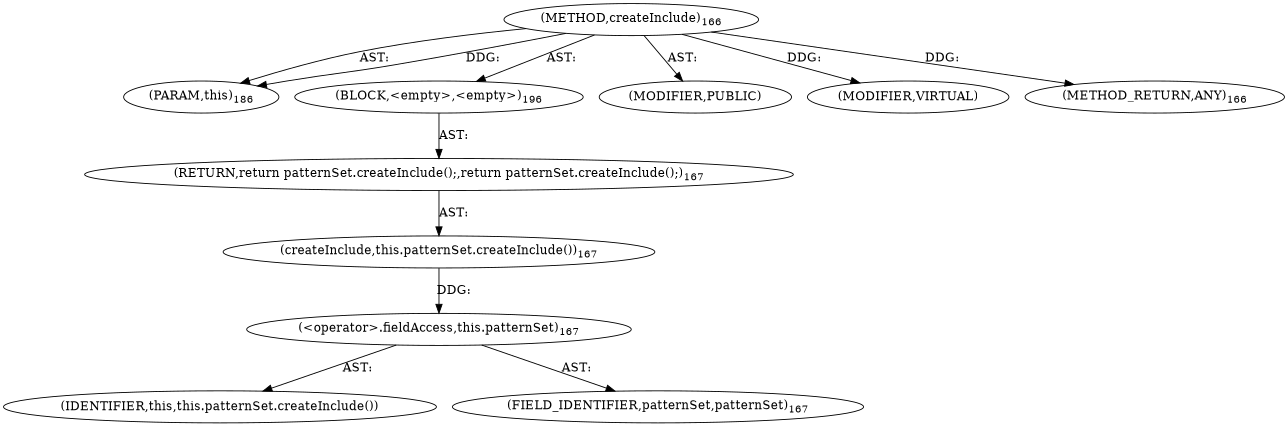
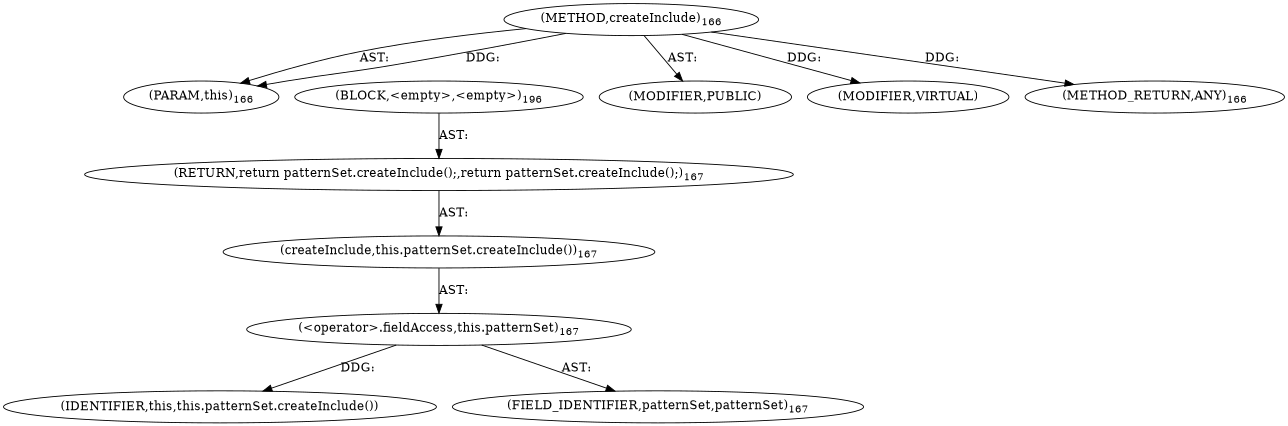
(540, 56) -> none
(244, 96) -> (244, 96)
(456, 291) -> (456, 291)
(360, 368) -> (360, 368)
